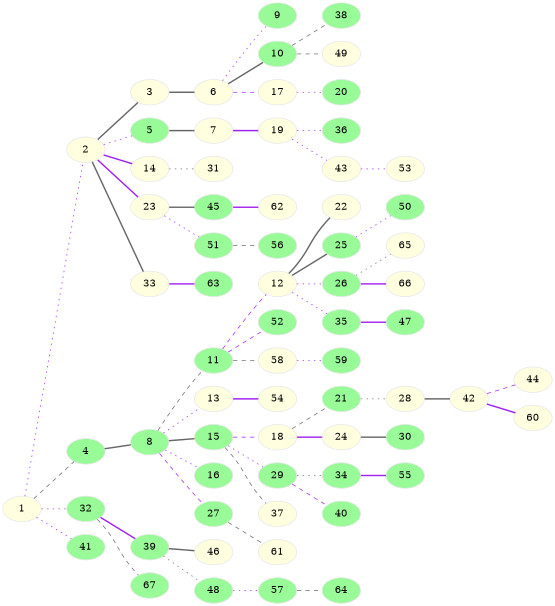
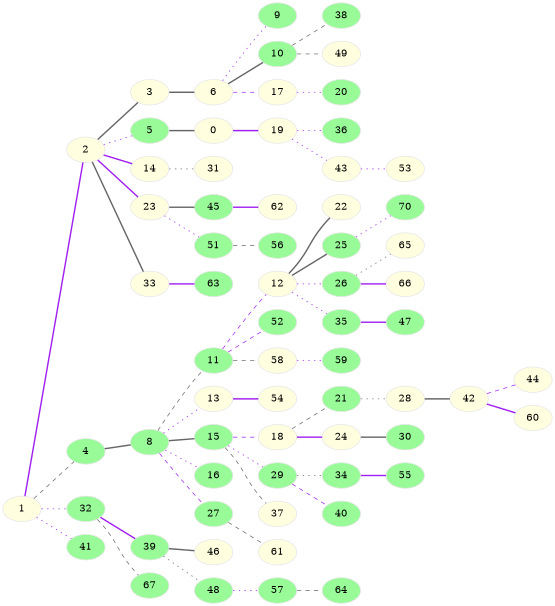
(214, 131) -> (214, 131)
(405, 207) -> (405, 207)
(54, 329) -> (54, 329)
